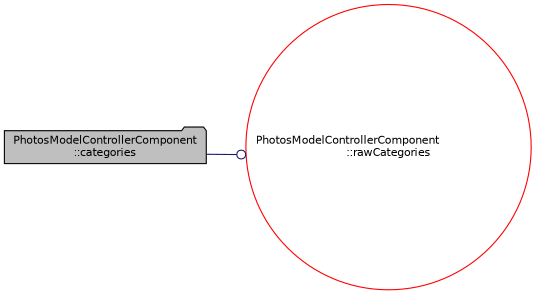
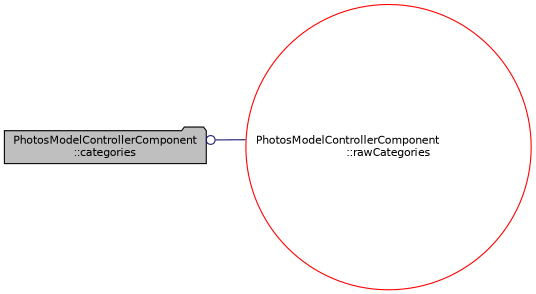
(221, 154) -> (230, 140)
